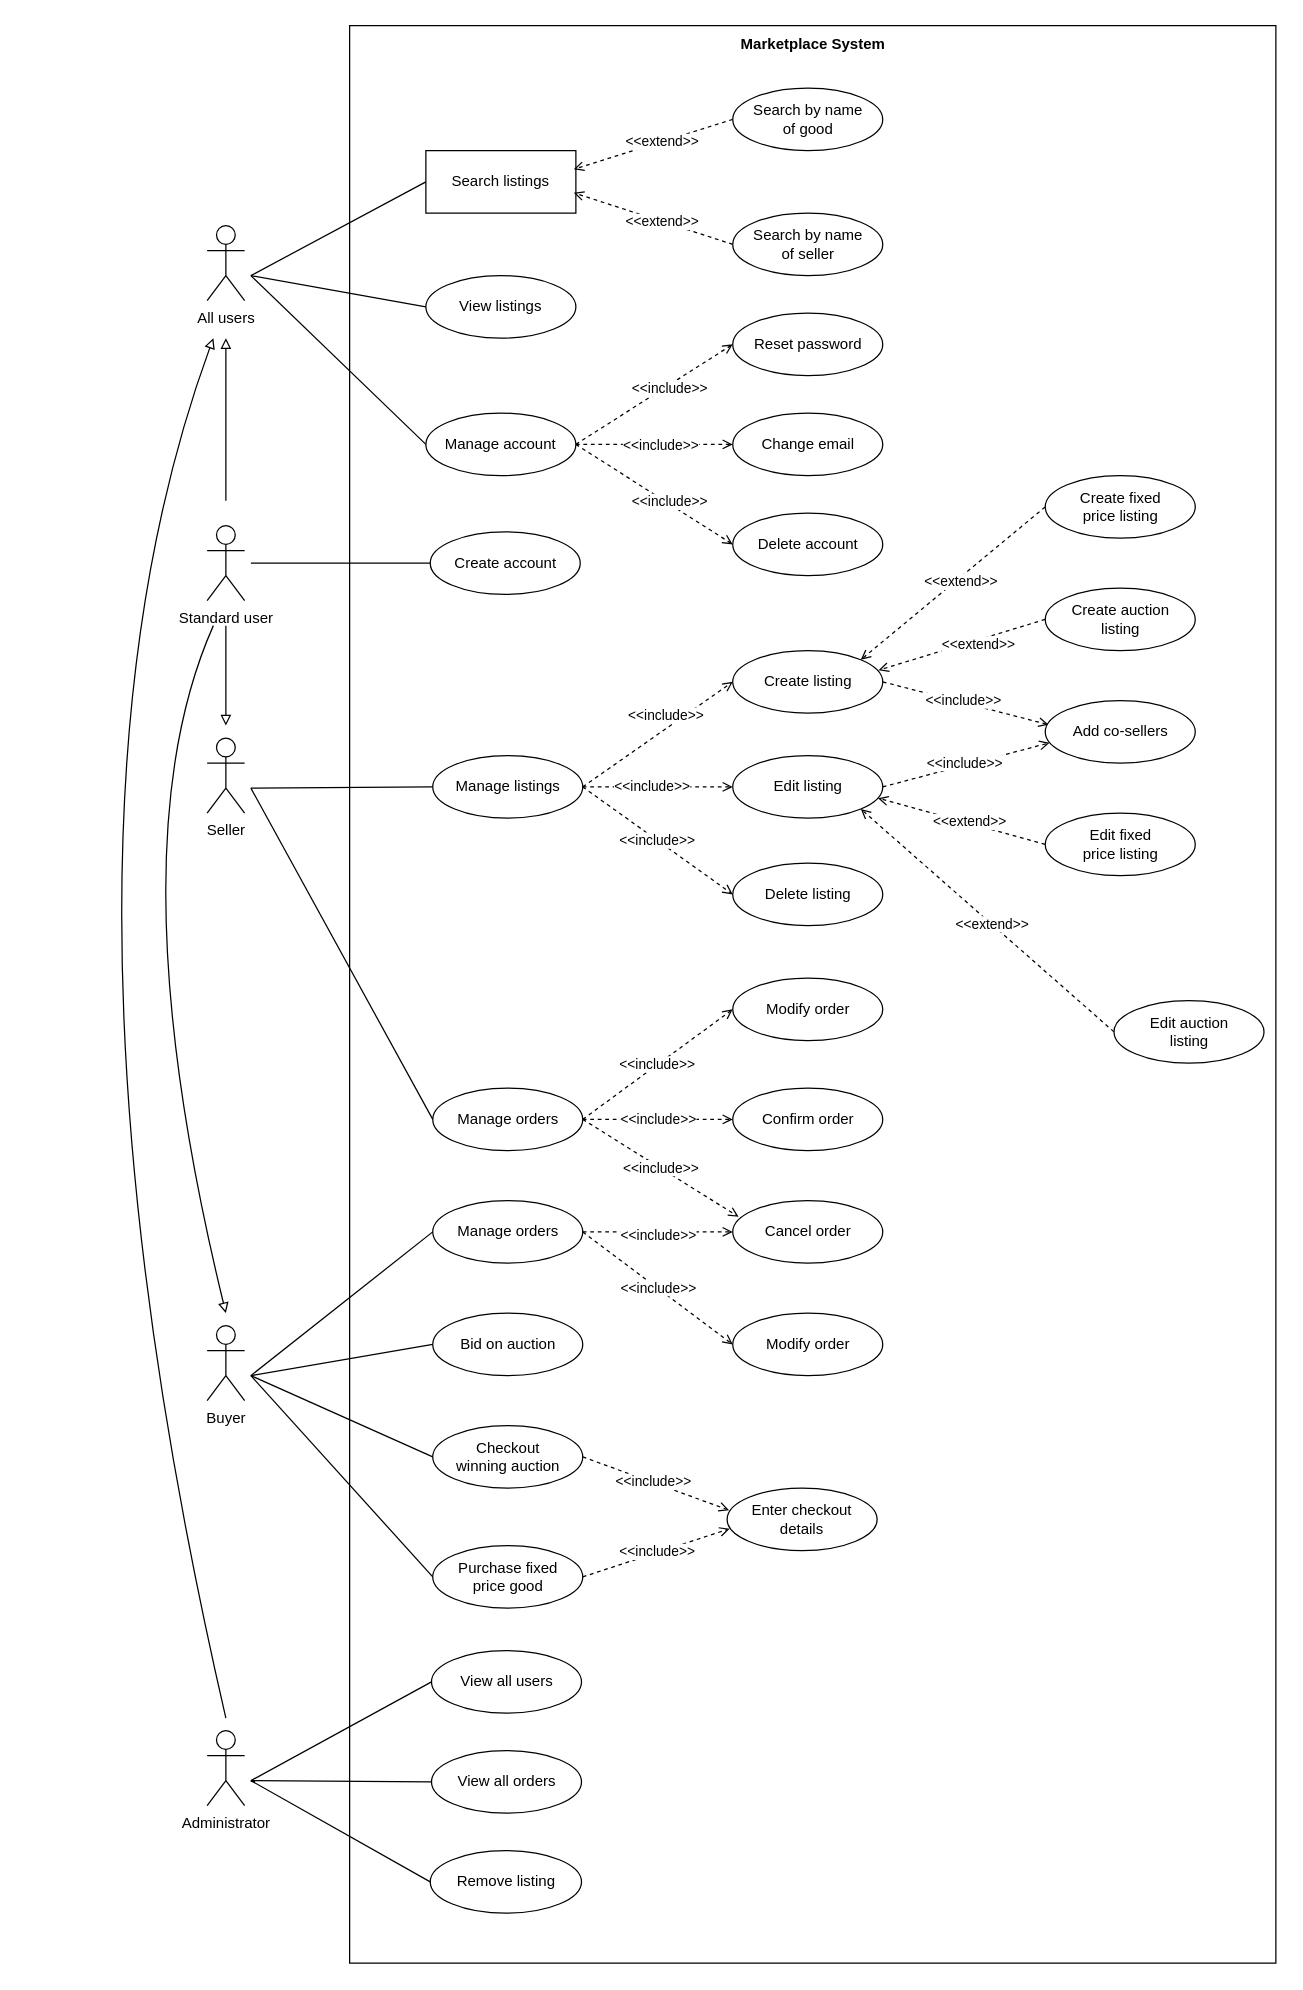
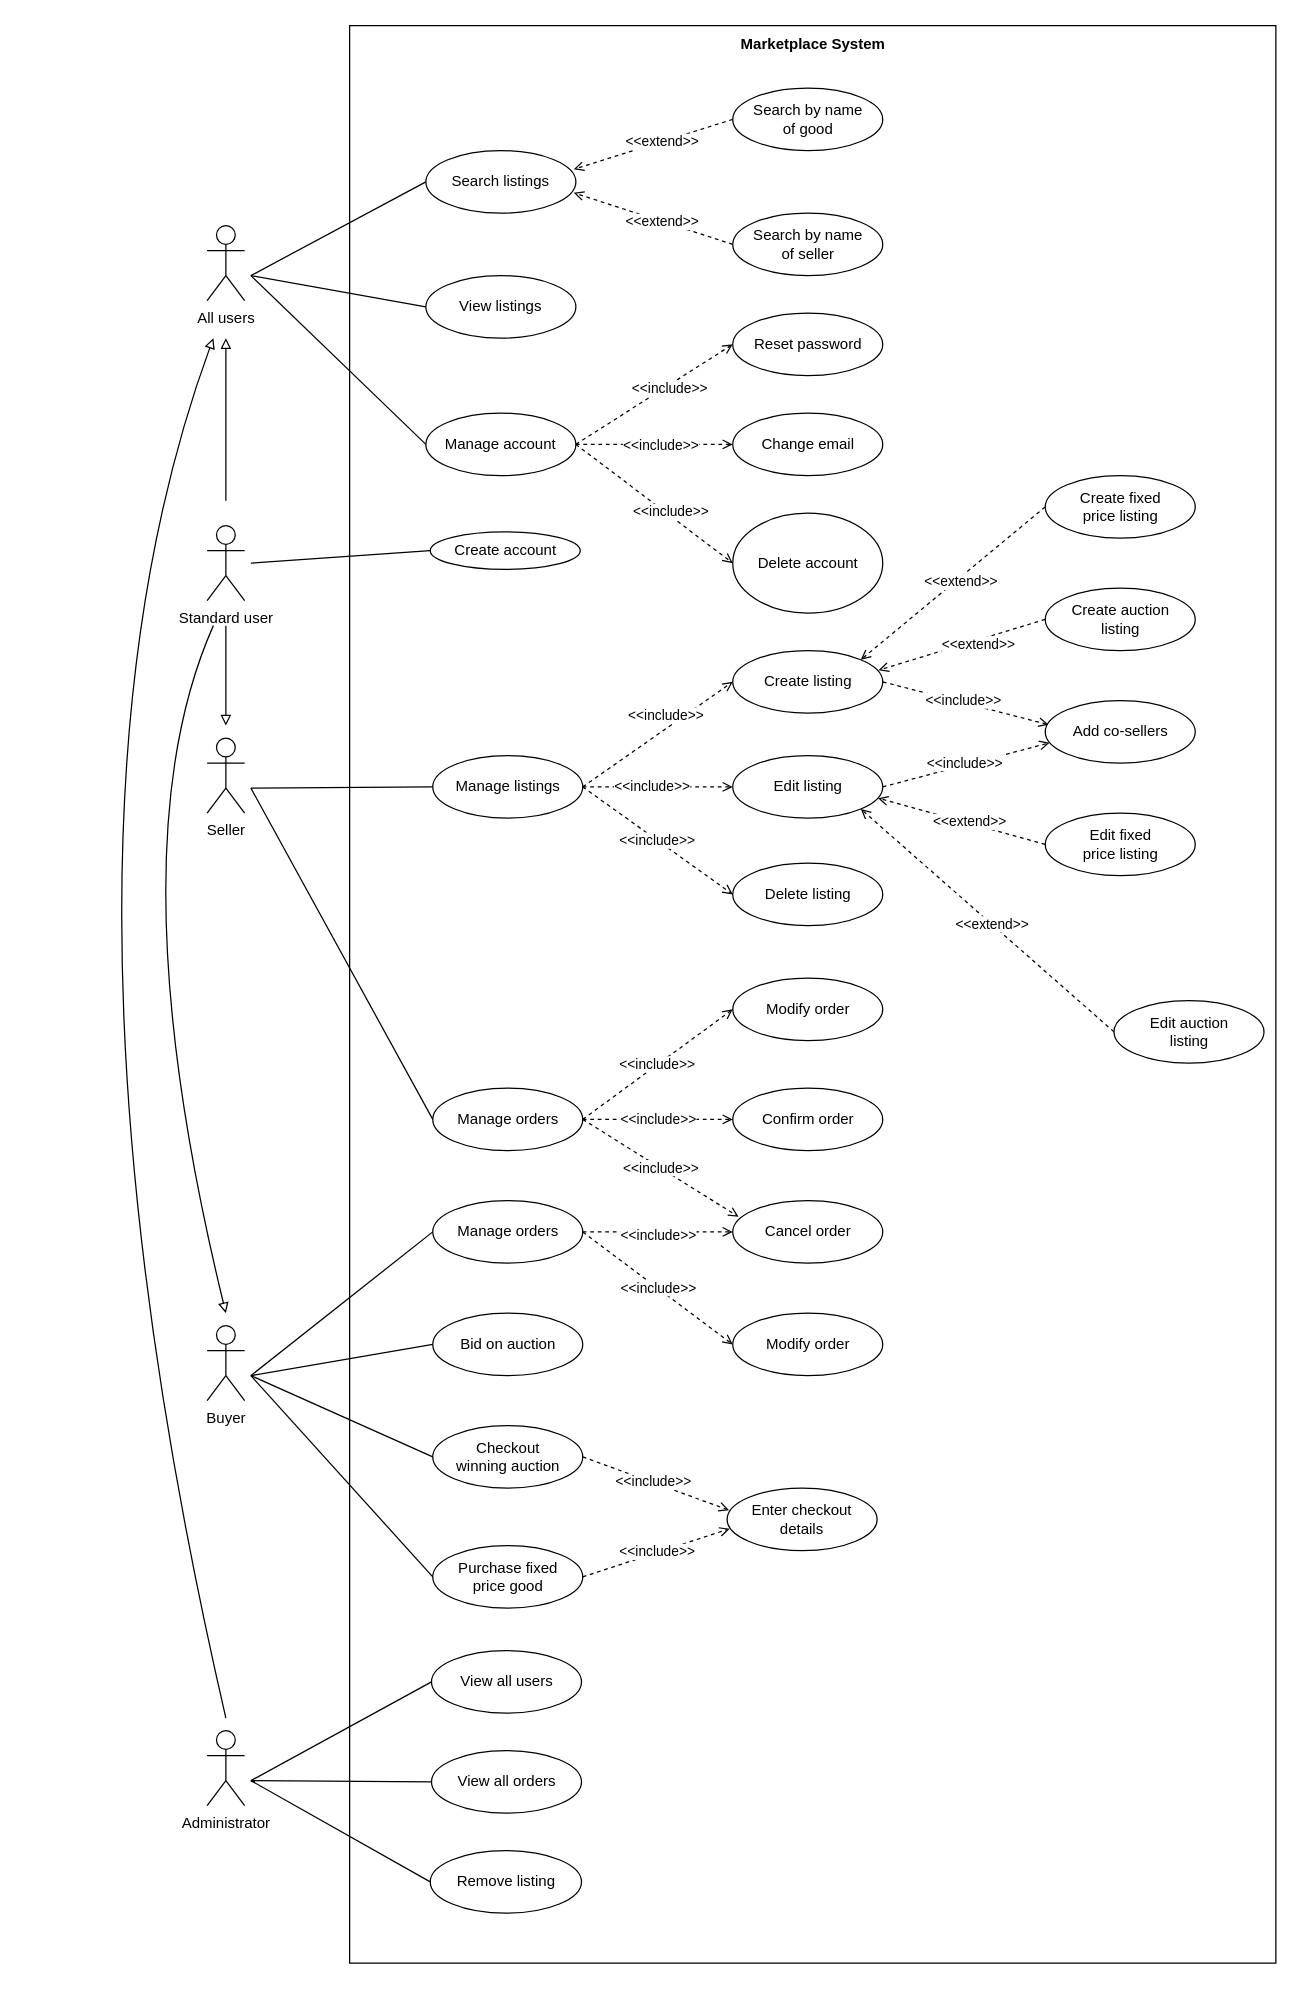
(501, 182) -> (501, 182)
(808, 544) -> (808, 563)
(505, 563) -> (505, 551)
